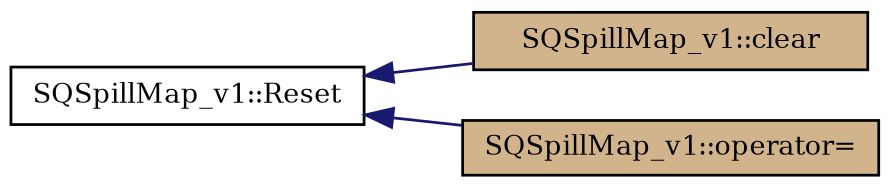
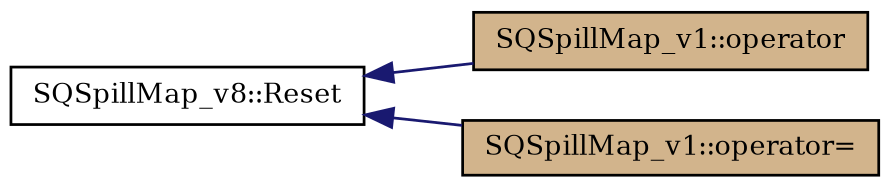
(671, 41) -> (671, 41)
(188, 96) -> (188, 96)
